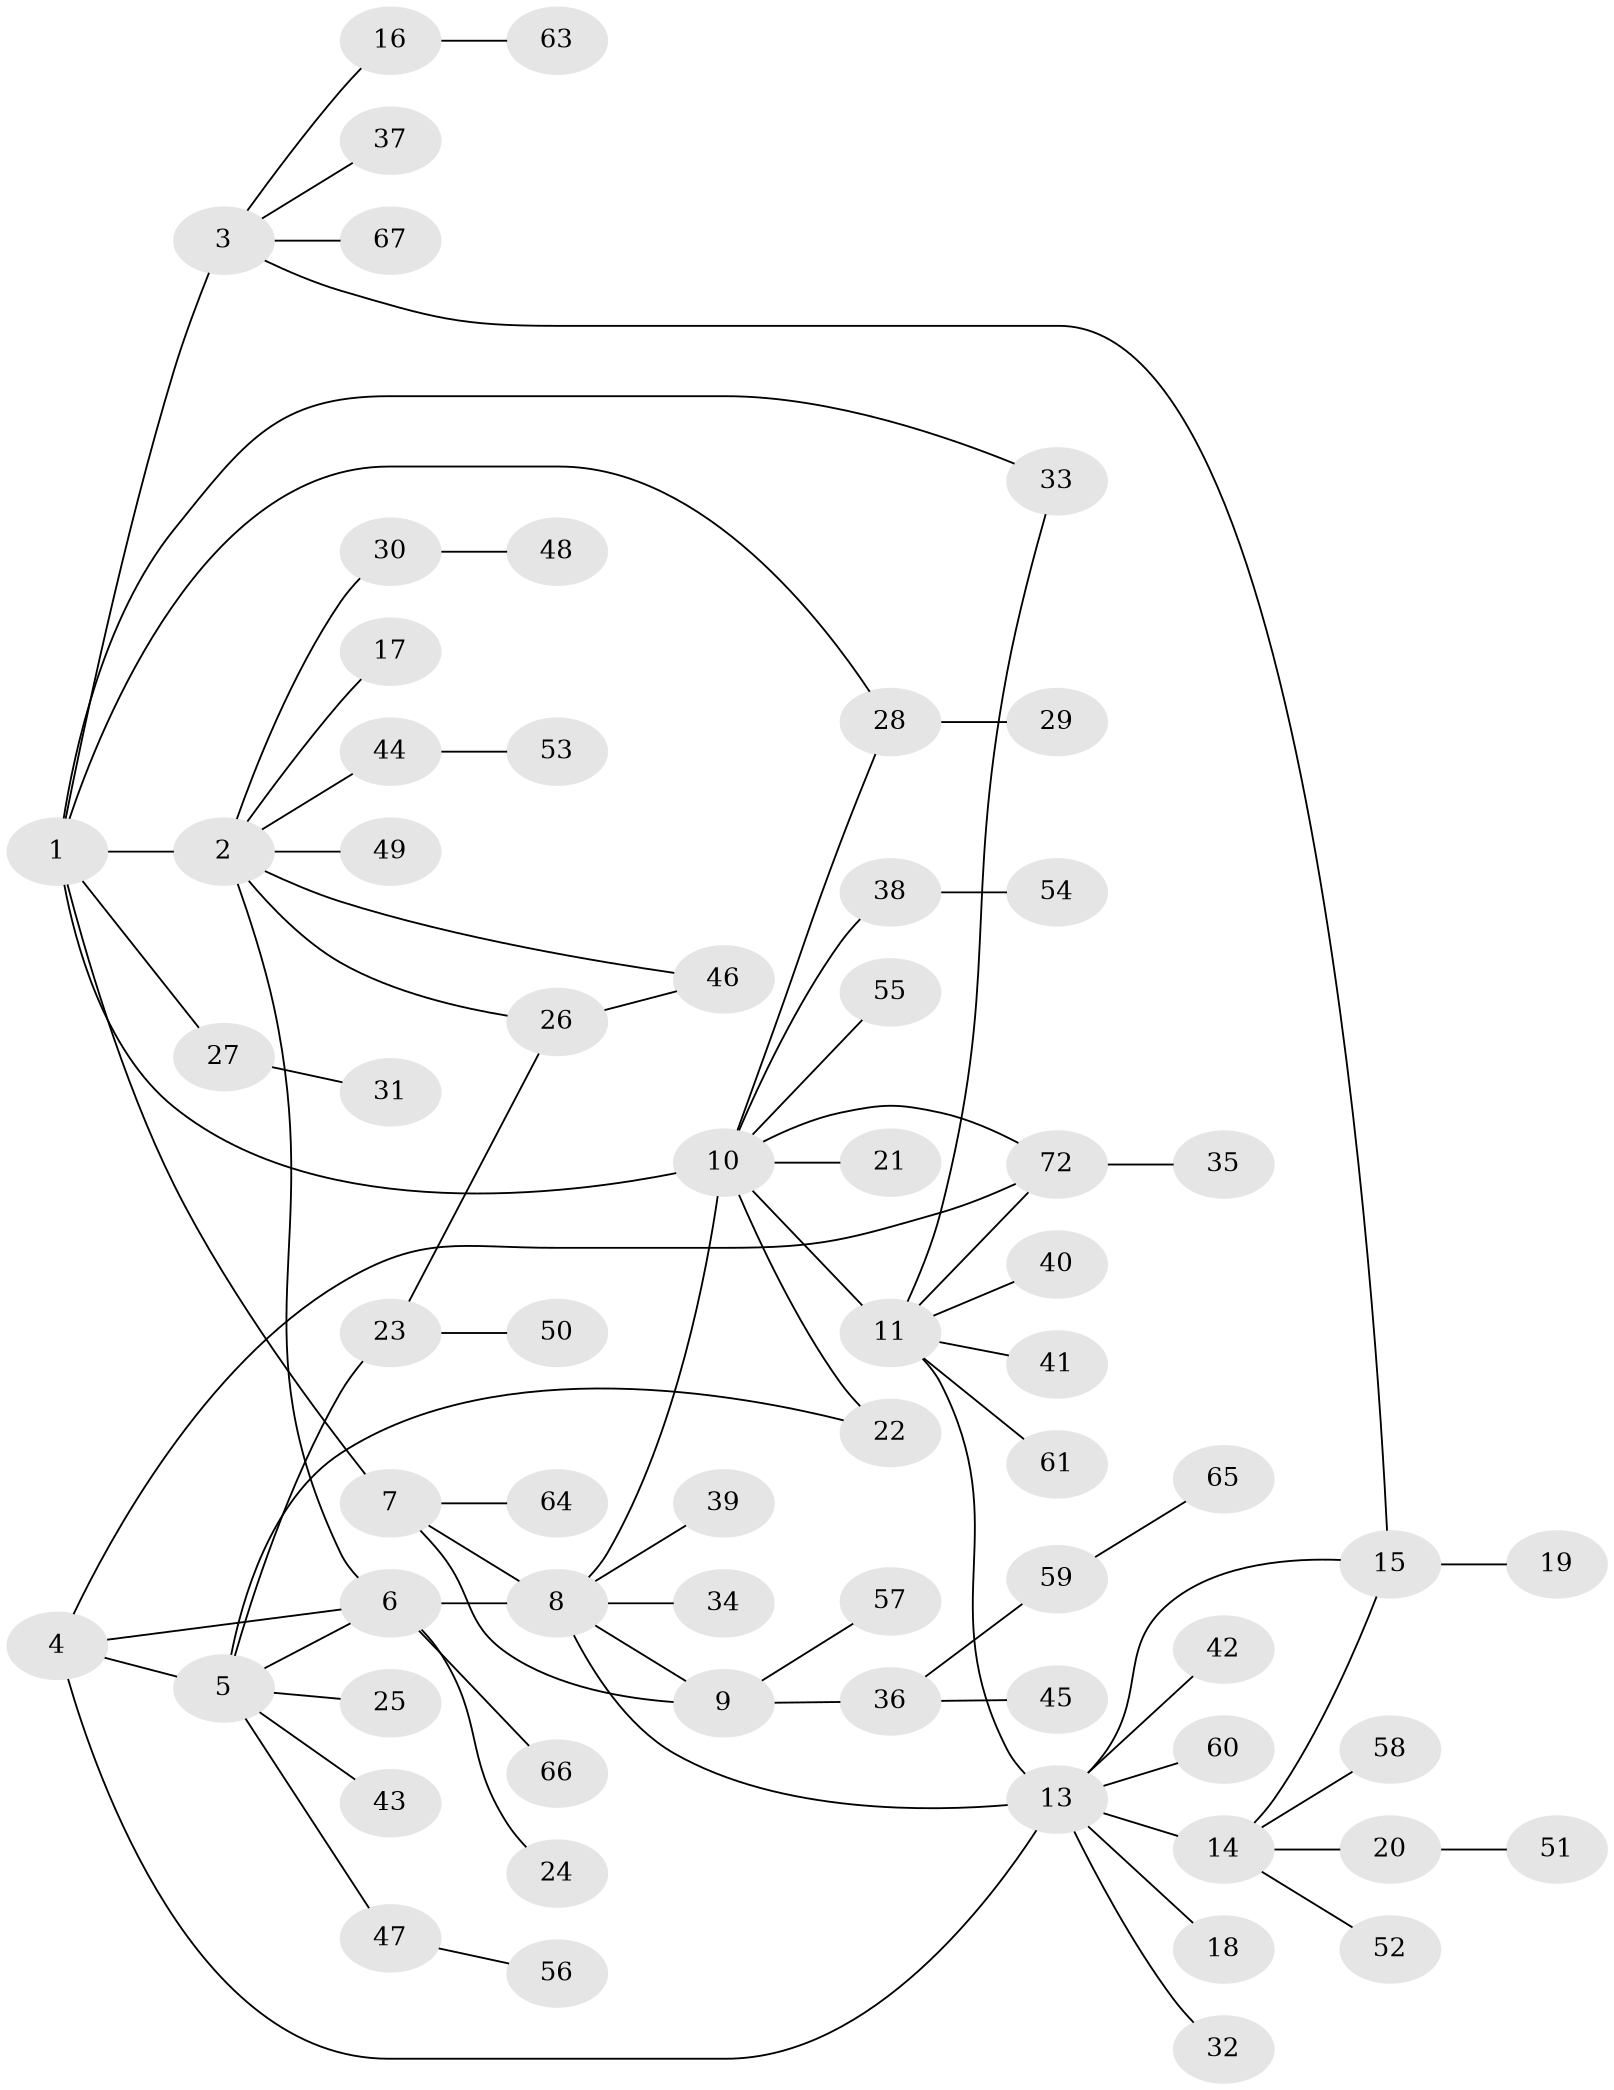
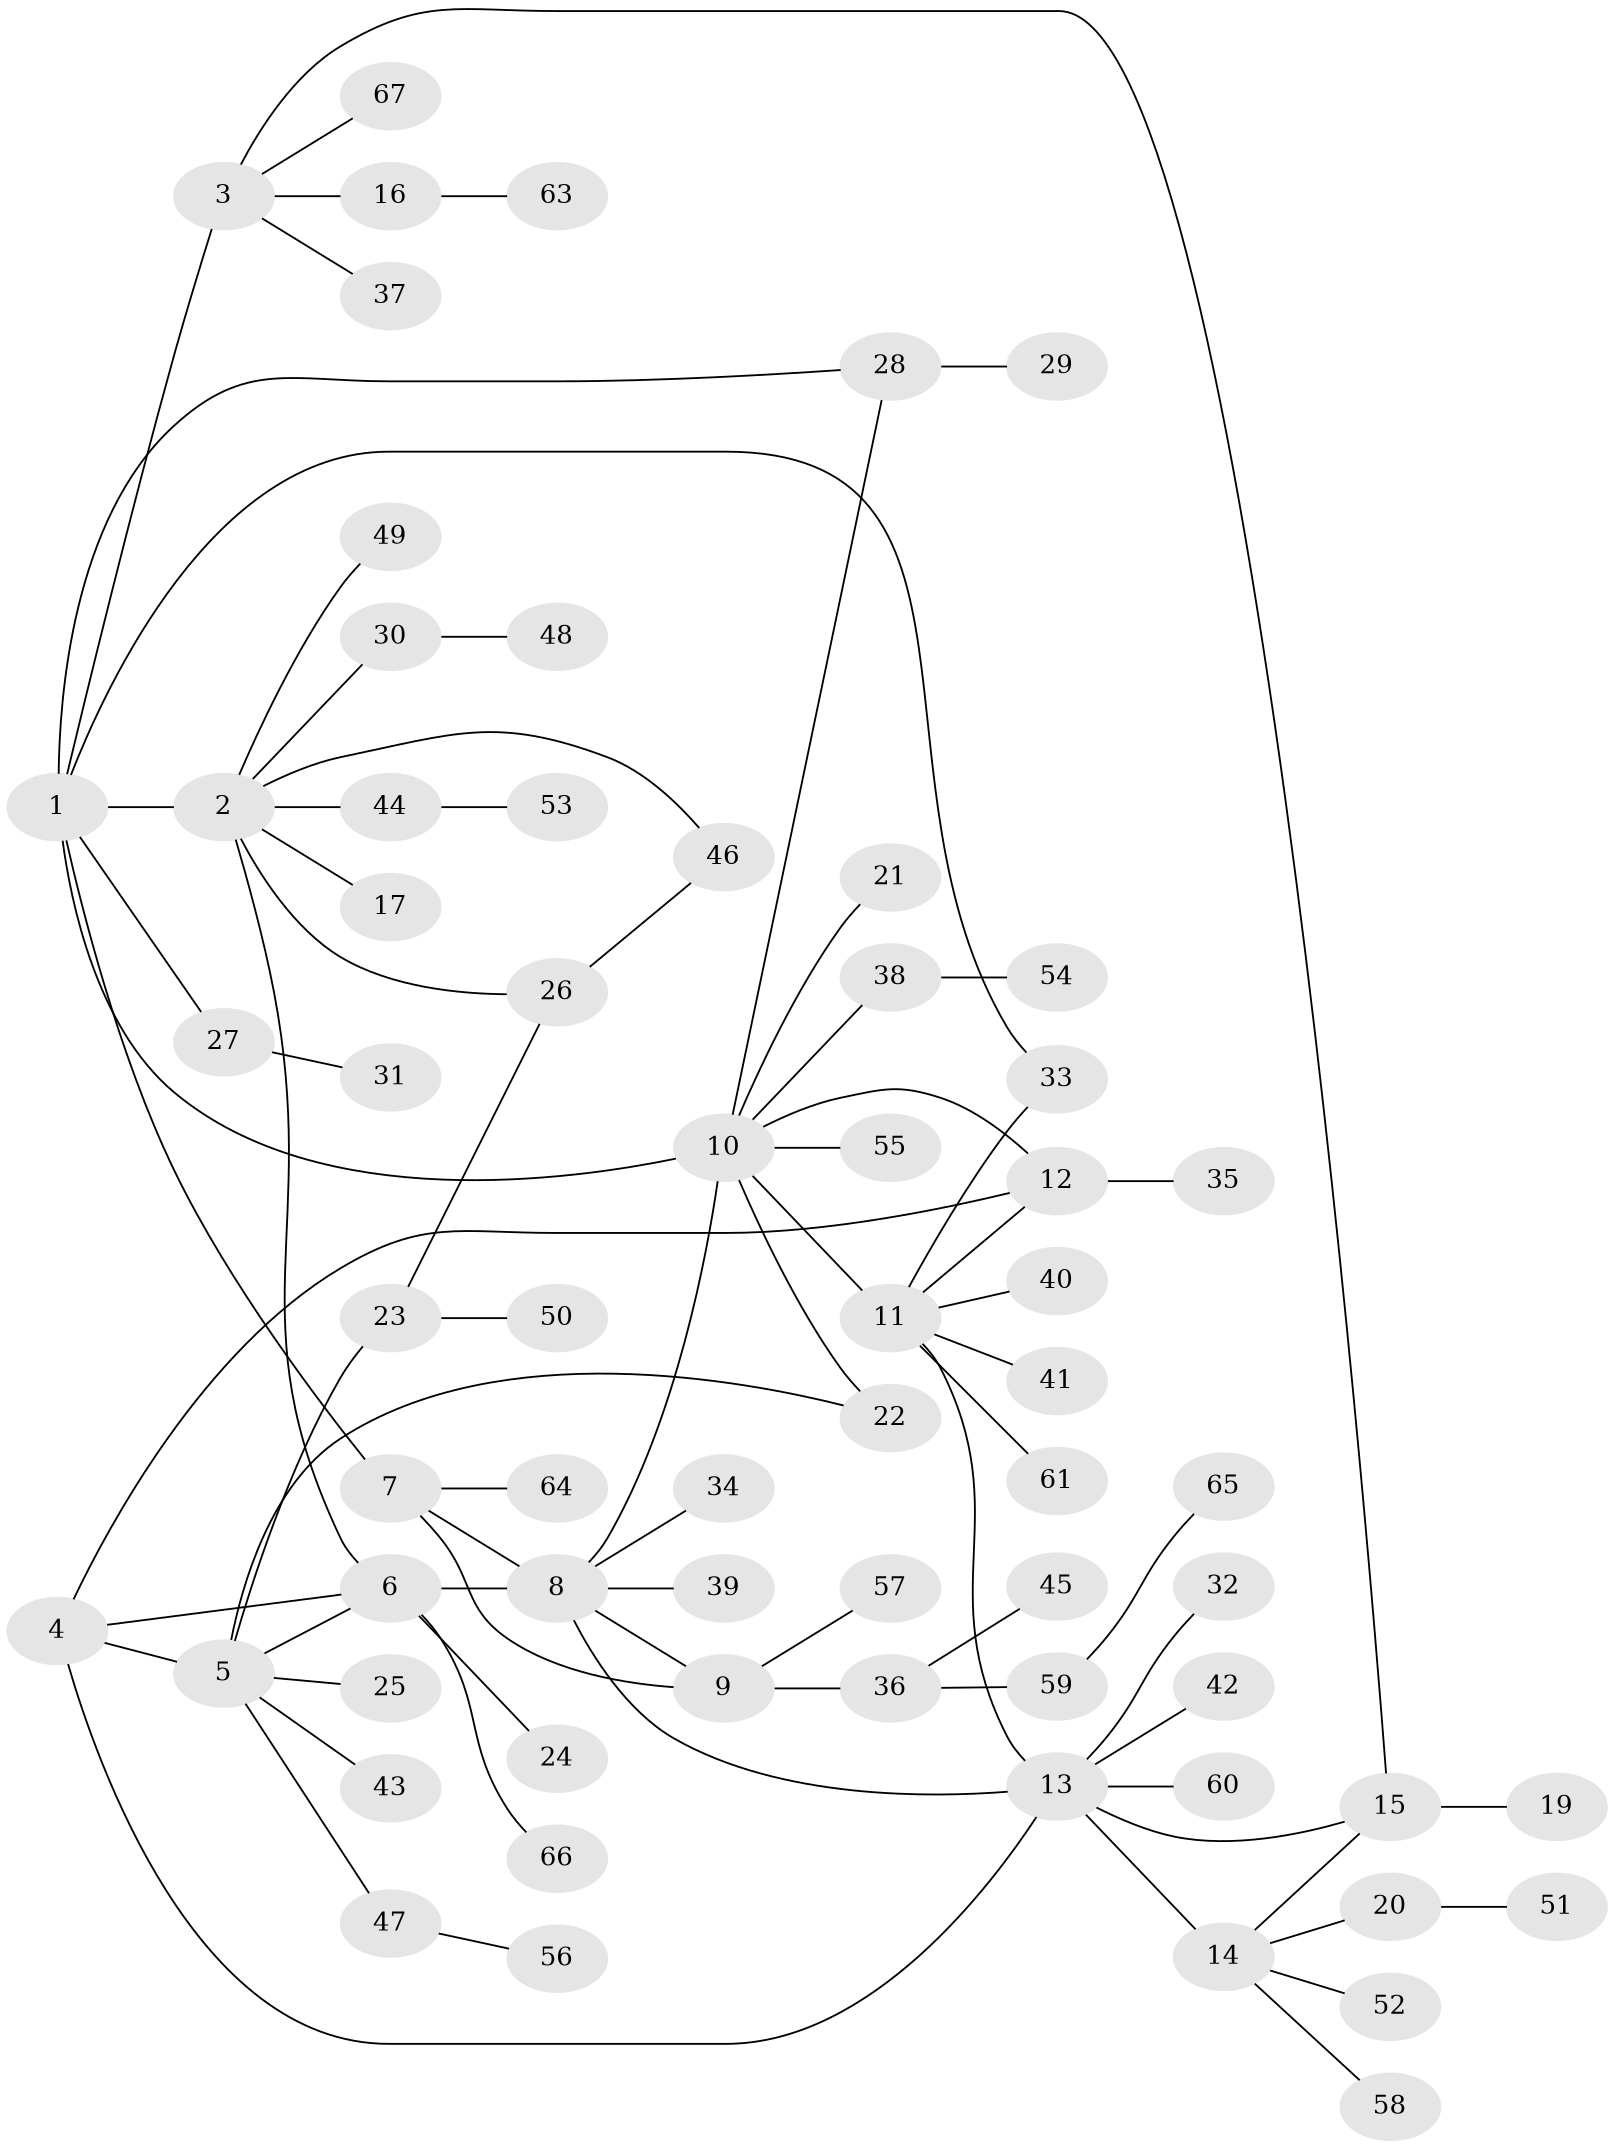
(1057, 1165) -> (1057, 1181)
(1224, 1950) -> none
